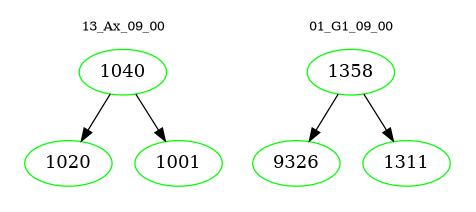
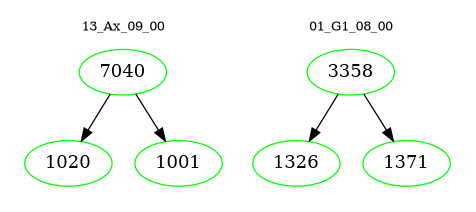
(352, 27) -> (352, 27)
(123, 72) -> (123, 72)
(351, 72) -> (351, 72)
(296, 163) -> (296, 163)
(407, 163) -> (407, 163)
